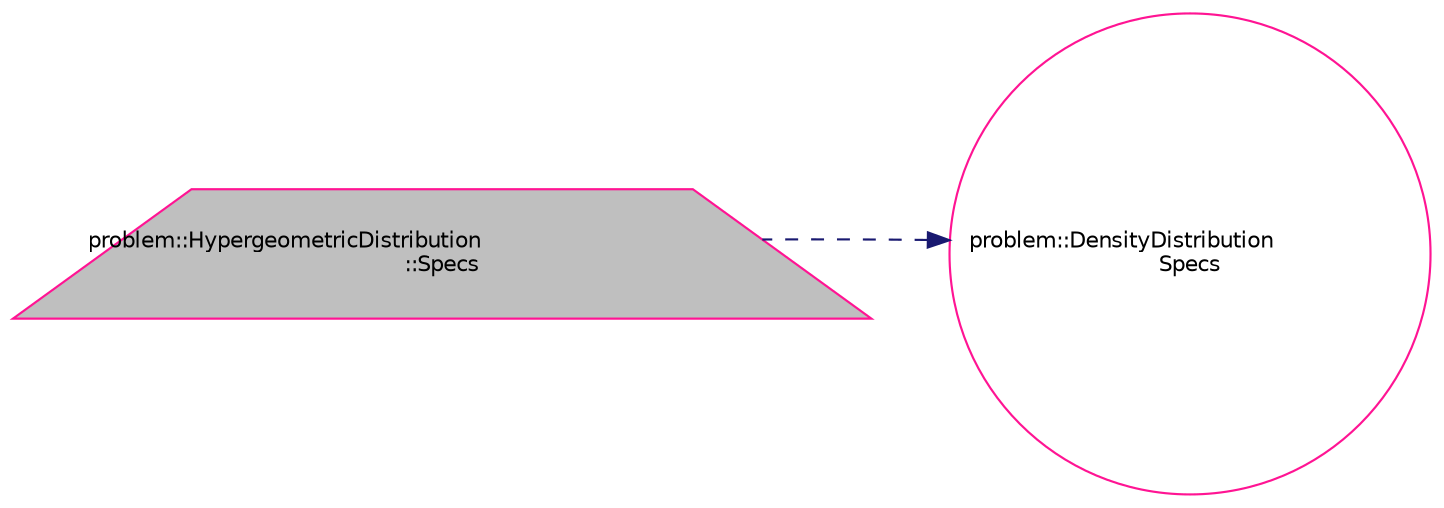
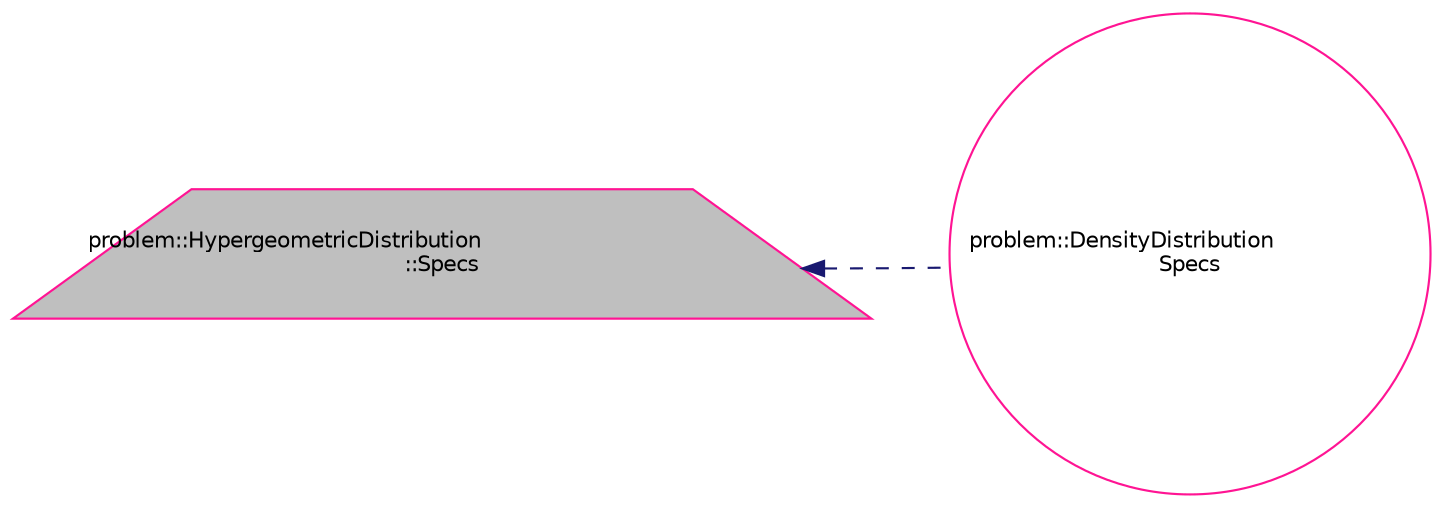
(845, 239) -> (887, 268)
